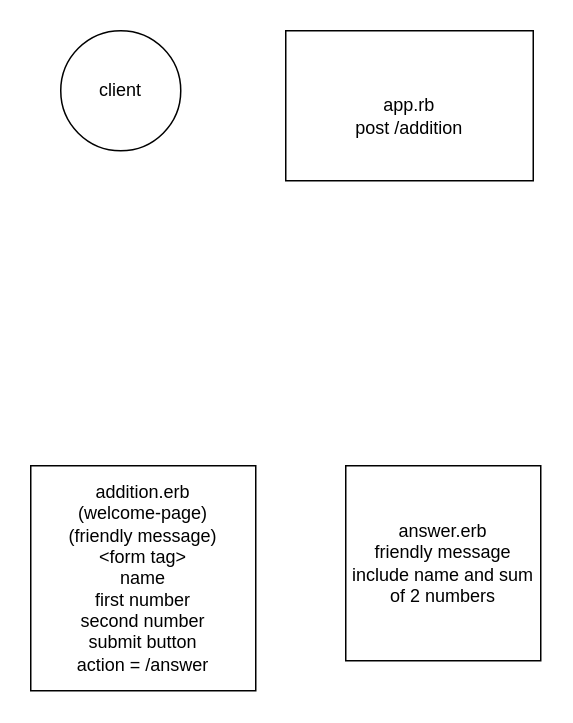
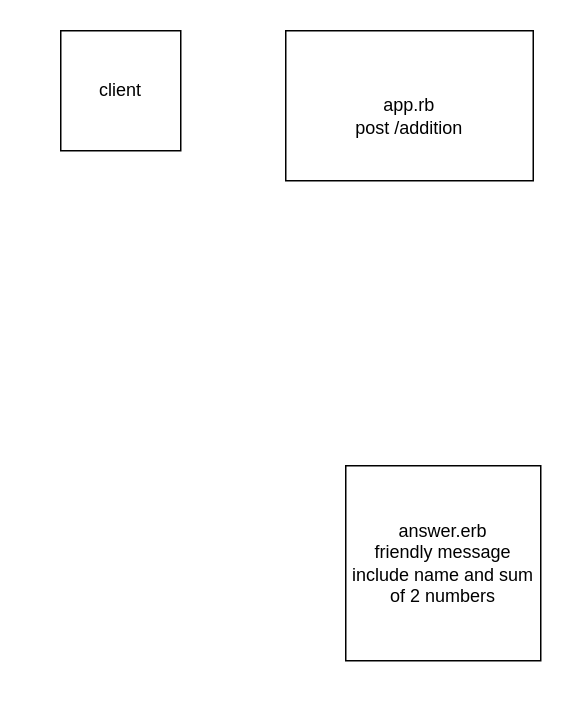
(121, 91) -> (121, 91)
(143, 578) -> none
